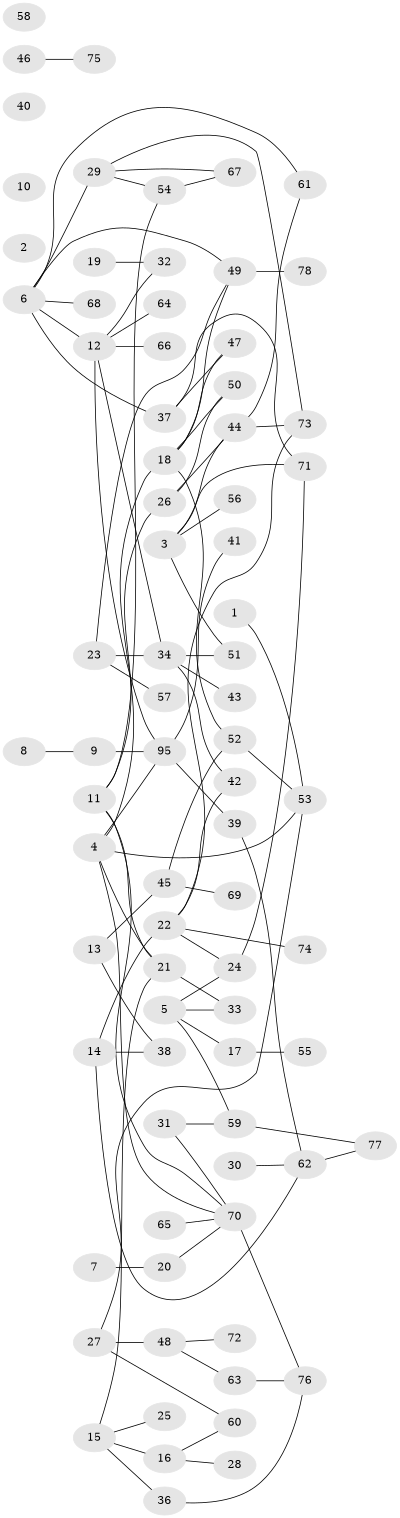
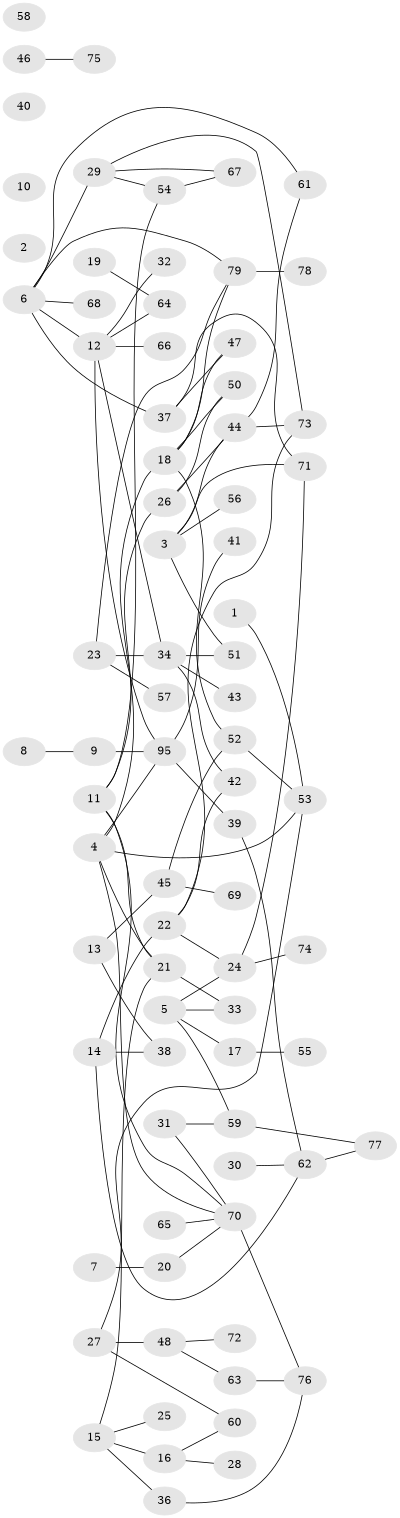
(130, 262) -> (130, 283)
(235, 272) -> (235, 272)
(235, 938) -> (266, 960)
